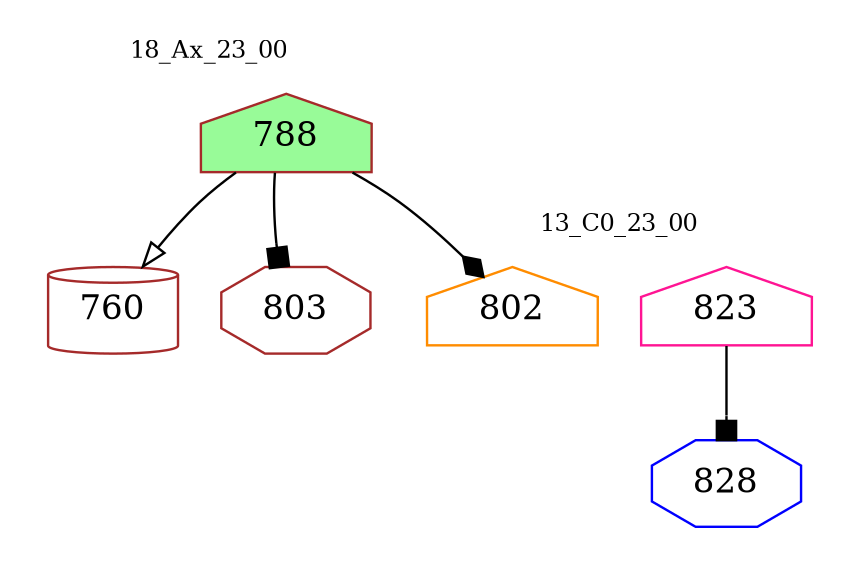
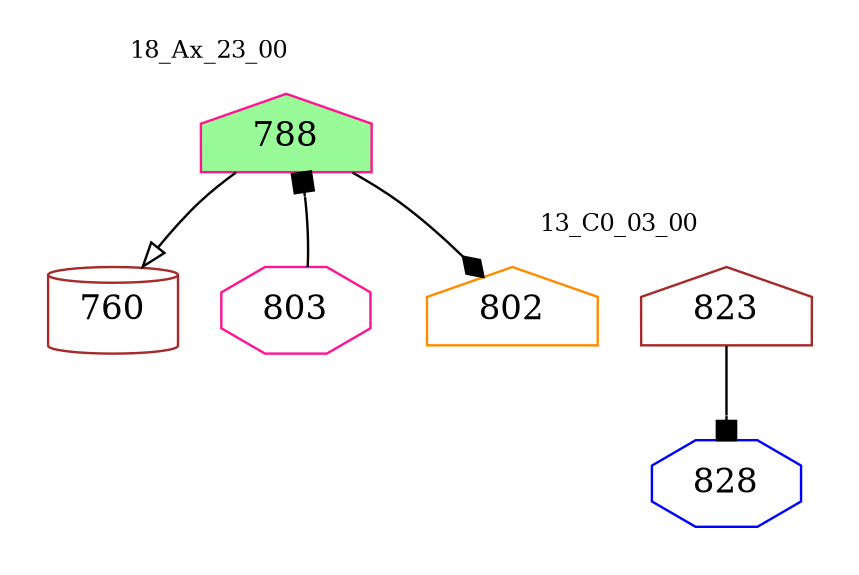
(286, 137) -> (286, 137)
(274, 208) -> (308, 232)
(619, 225) -> (619, 225)
(296, 310) -> (296, 310)
(726, 310) -> (726, 310)
